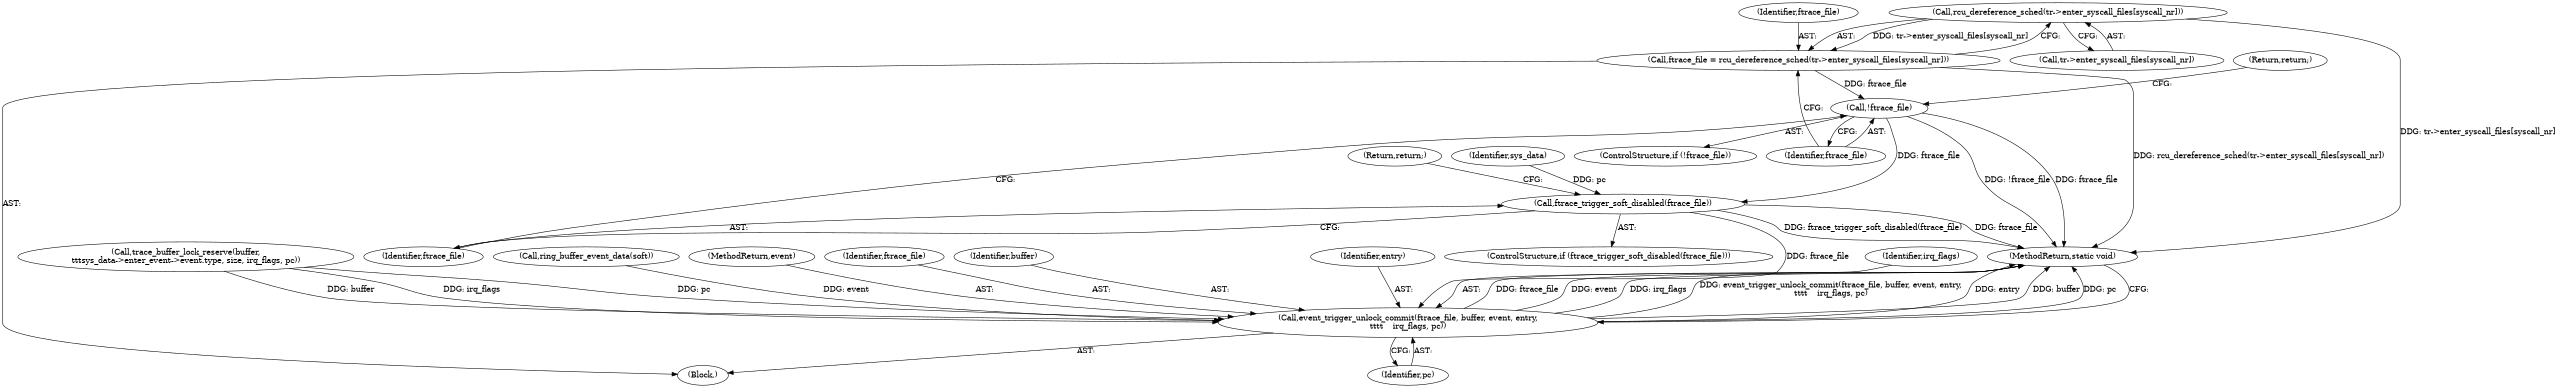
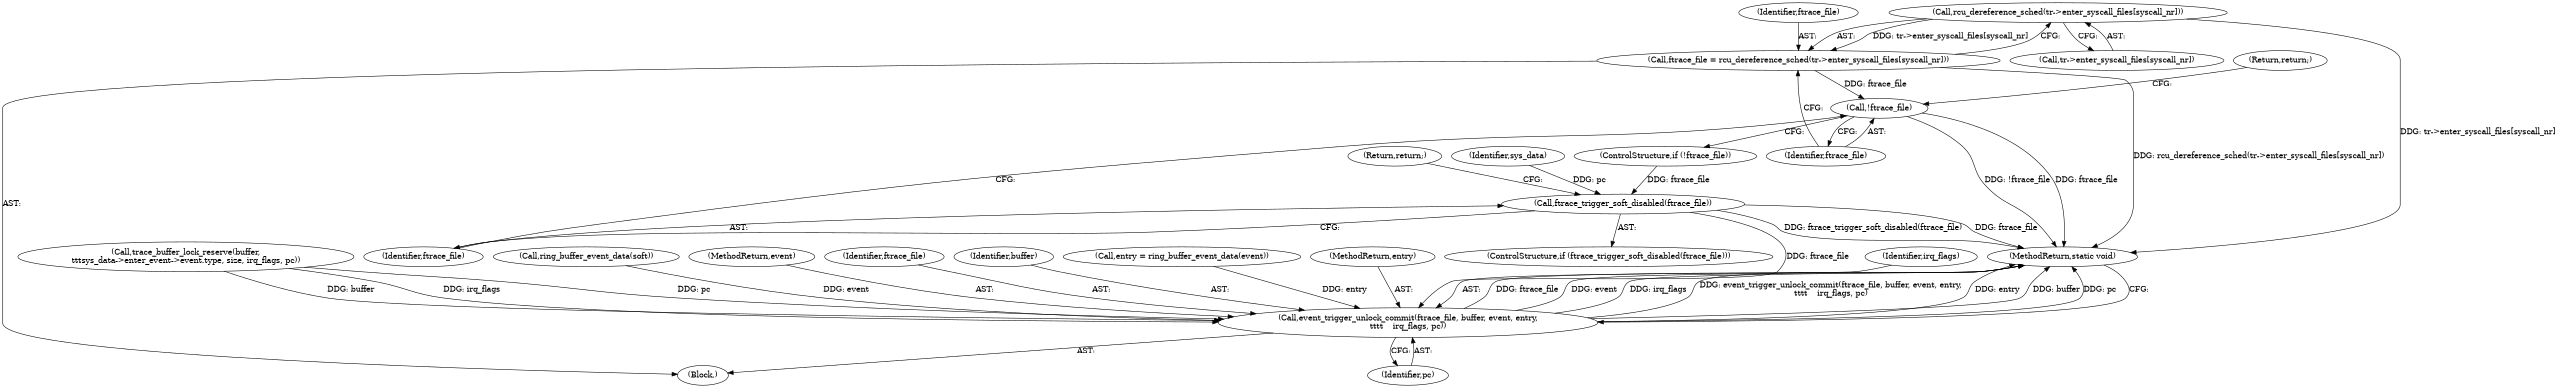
(1796, 132) -> (1796, 132)
(1847, 187) -> (1646, 178)
none -> (1182, 257)
(1373, 257) -> (1373, 257)
